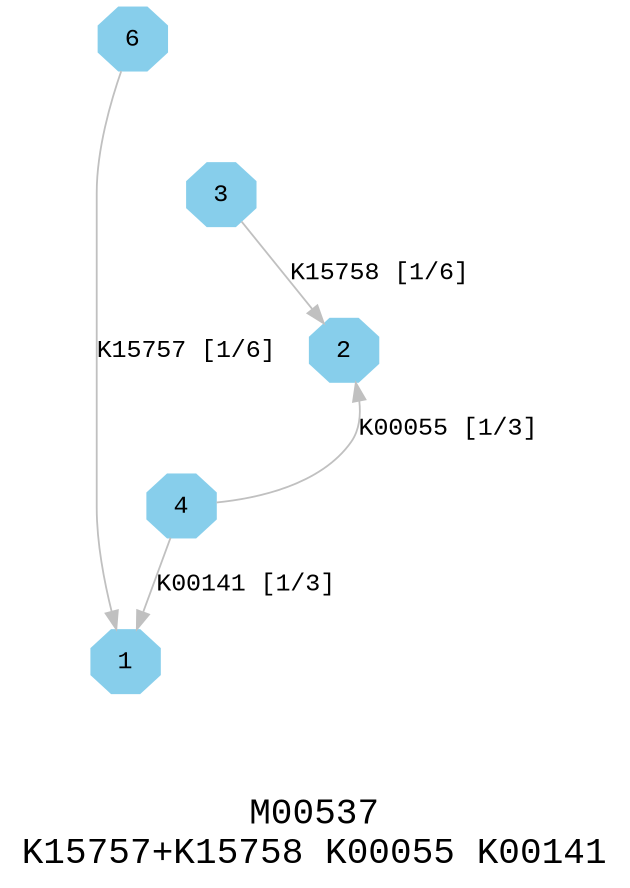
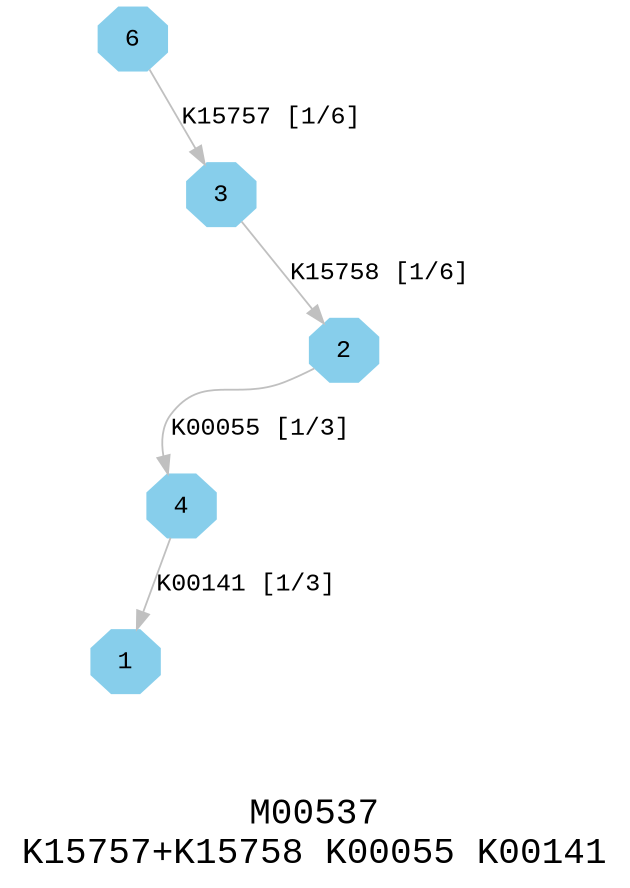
(97, 340) -> (173, 109)
(310, 477) -> (219, 390)
